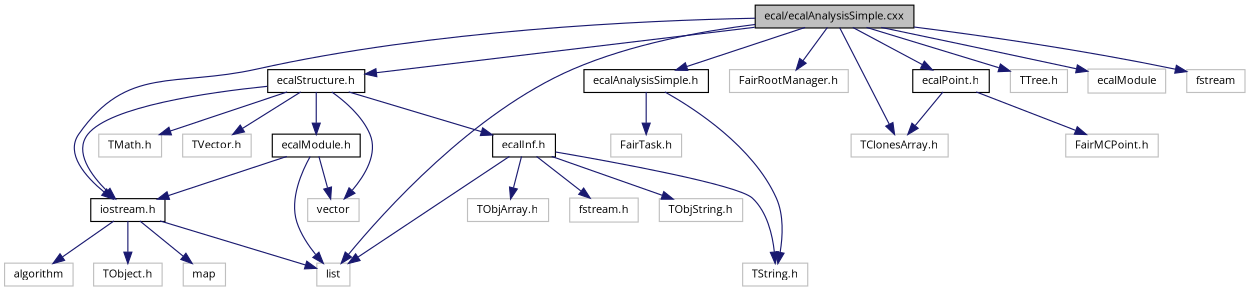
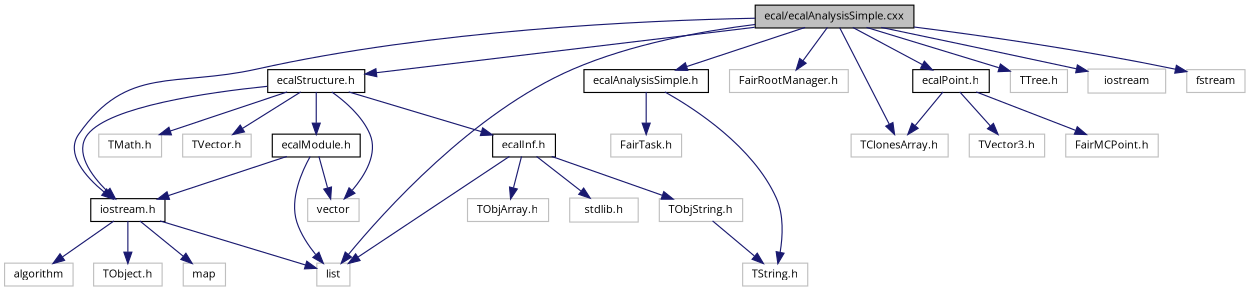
(1127, 81) -> (1127, 81)
none -> (1007, 146)
(684, 177) -> (733, 238)
(604, 210) -> (604, 210)
